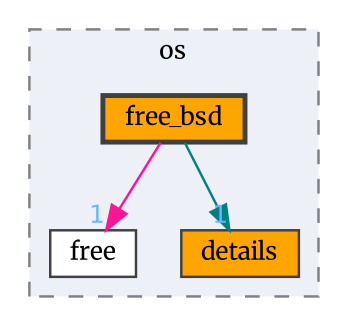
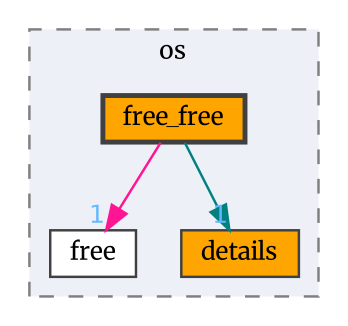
(174, 119) -> (174, 119)
